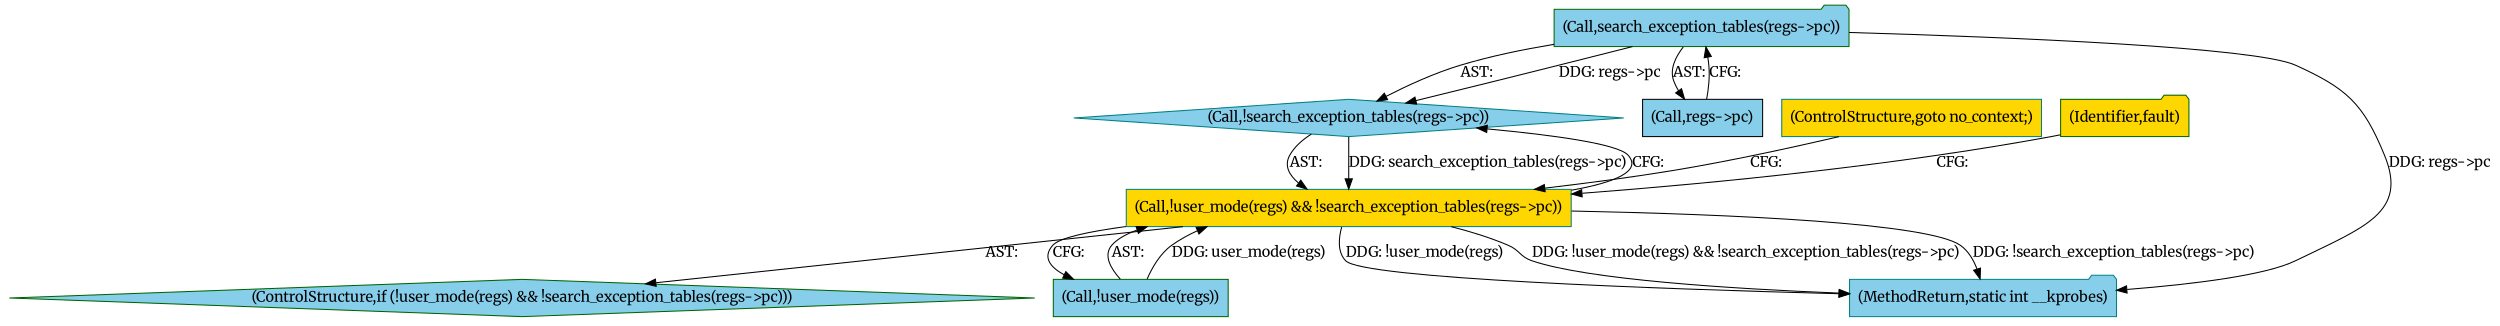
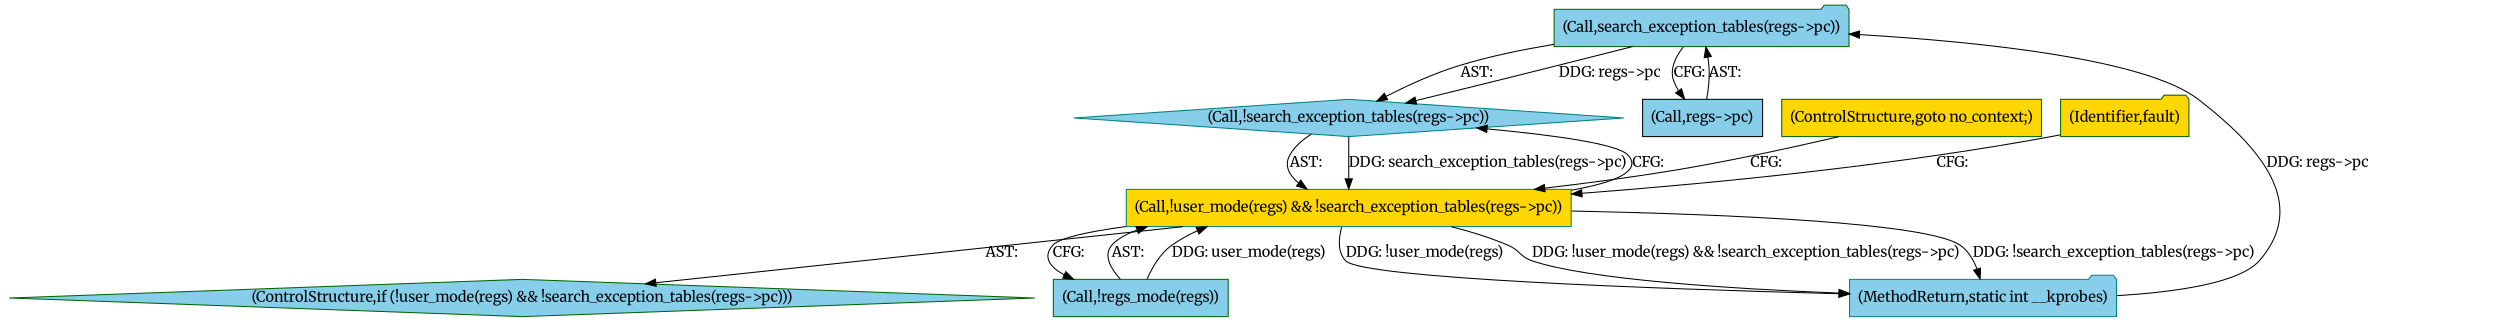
(2301, 68) -> (2198, 99)
(1691, 73) -> (1691, 73)
(1727, 73) -> (1727, 73)
(1912, 118) -> (1912, 118)
(1141, 298) -> (1141, 298)
